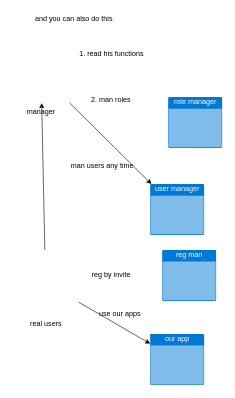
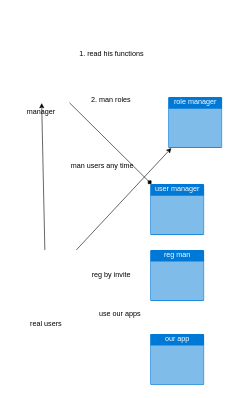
(74, 18) -> none
(147, 180) -> (147, 179)
(189, 275) -> (177, 275)
(112, 322) -> (164, 156)
